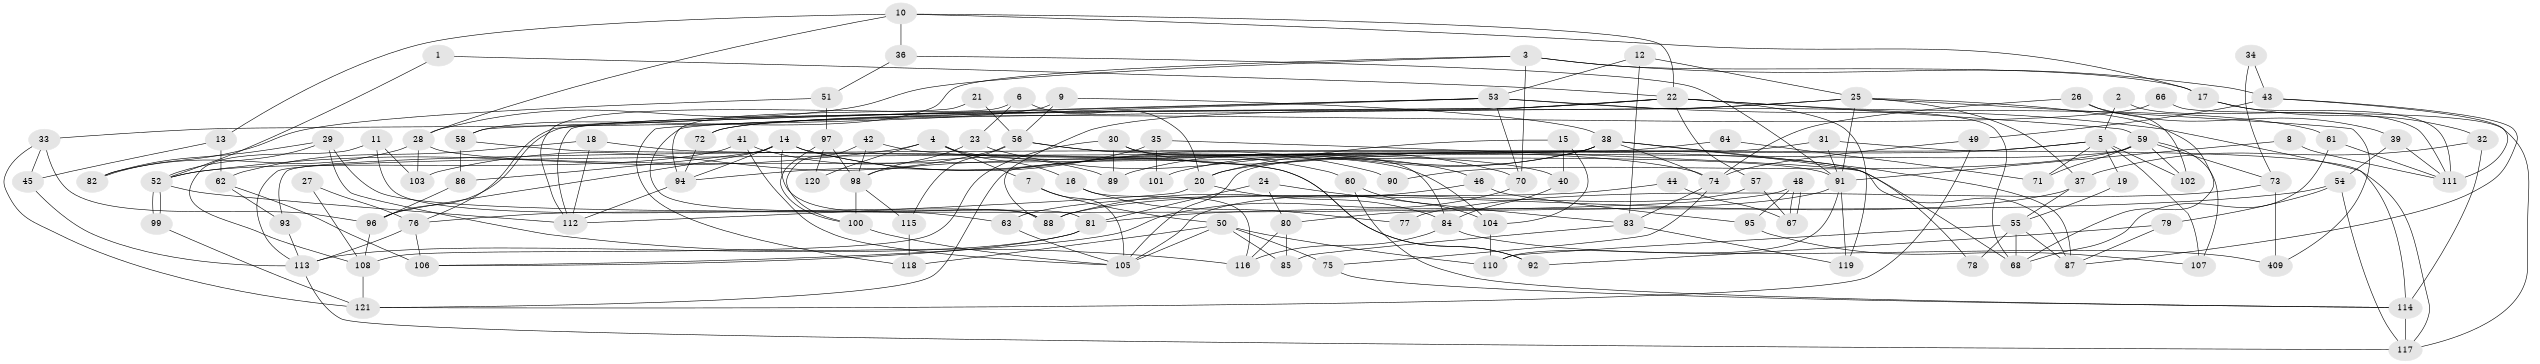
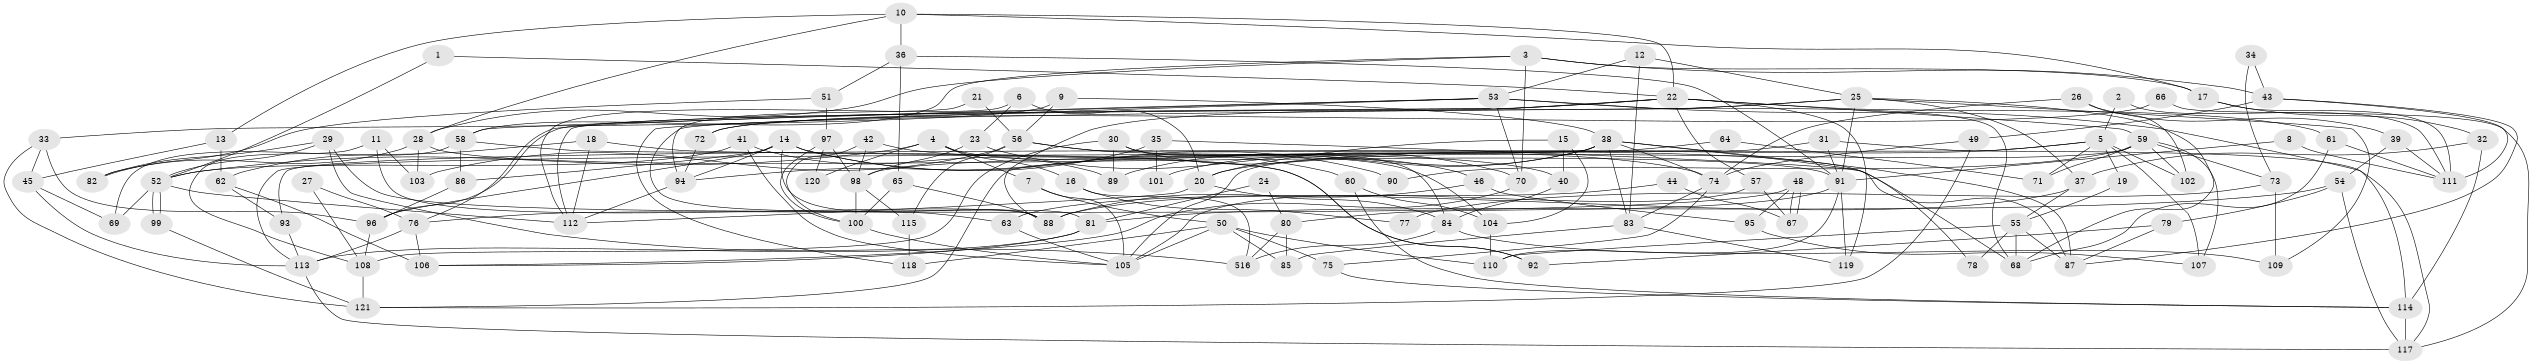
none -> (898, 182)
(1530, 214) -> (1618, 182)
none -> (115, 224)
(1243, 266) -> (1243, 266)
(2276, 266) -> (2276, 266)
